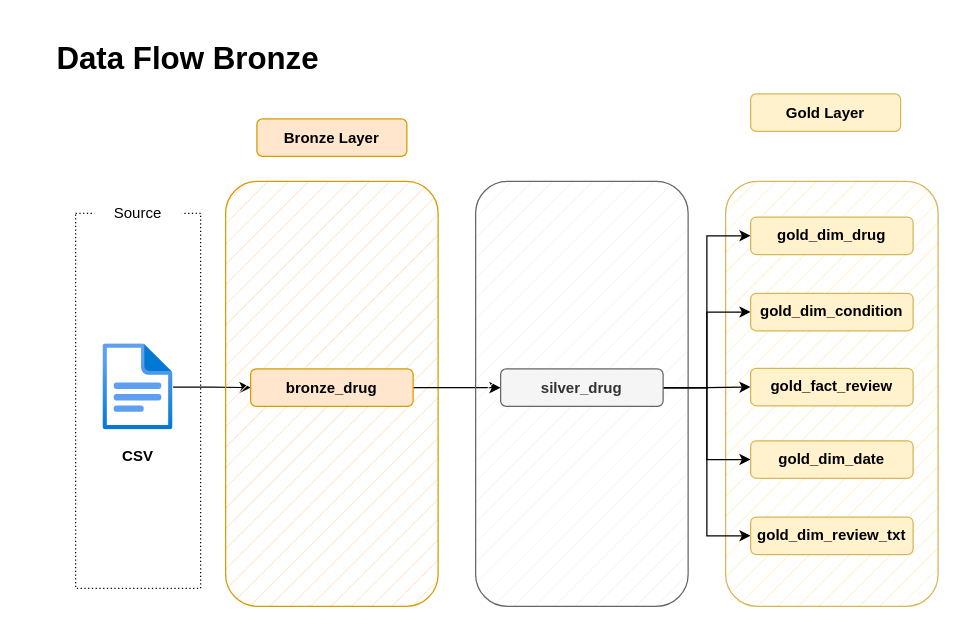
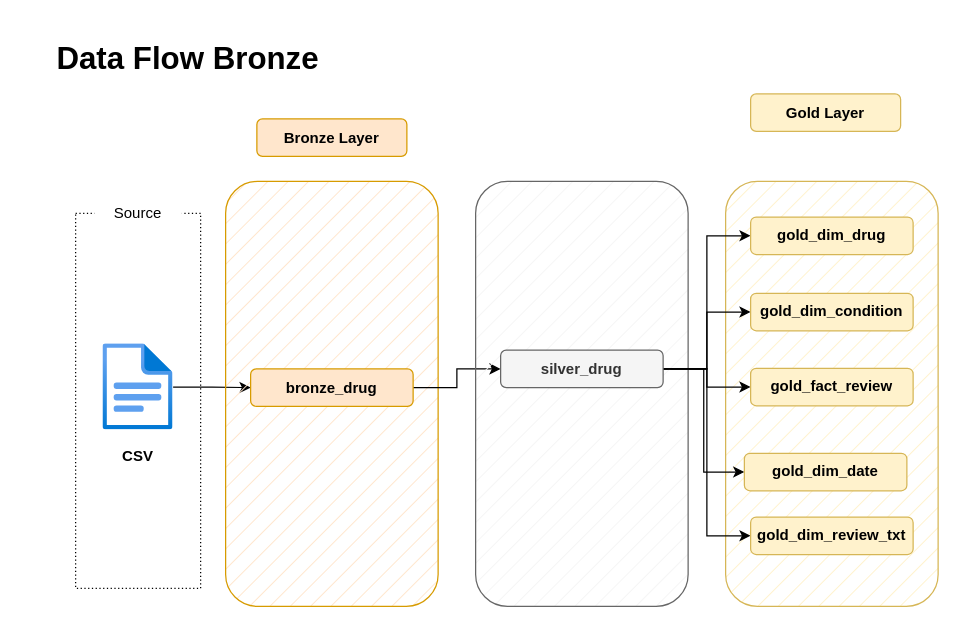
(582, 388) -> (582, 369)
(832, 459) -> (826, 472)
